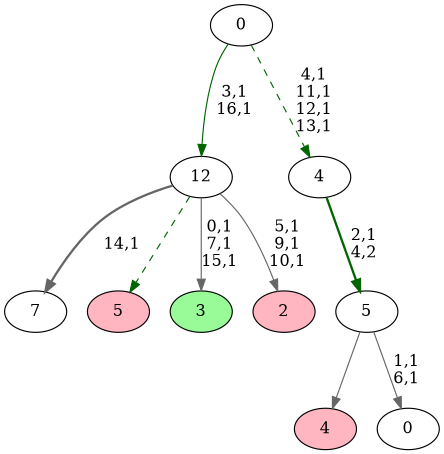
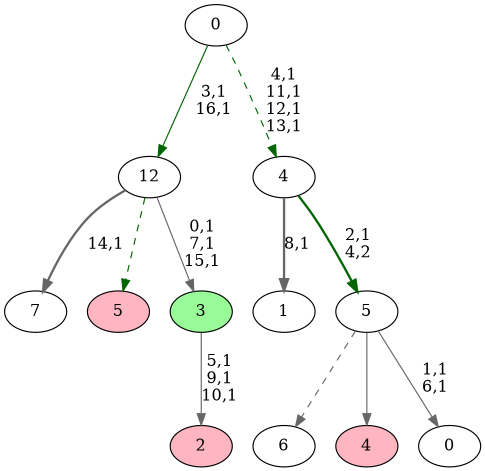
(252, 234) -> (201, 373)
none -> (284, 312)
none -> (284, 446)
